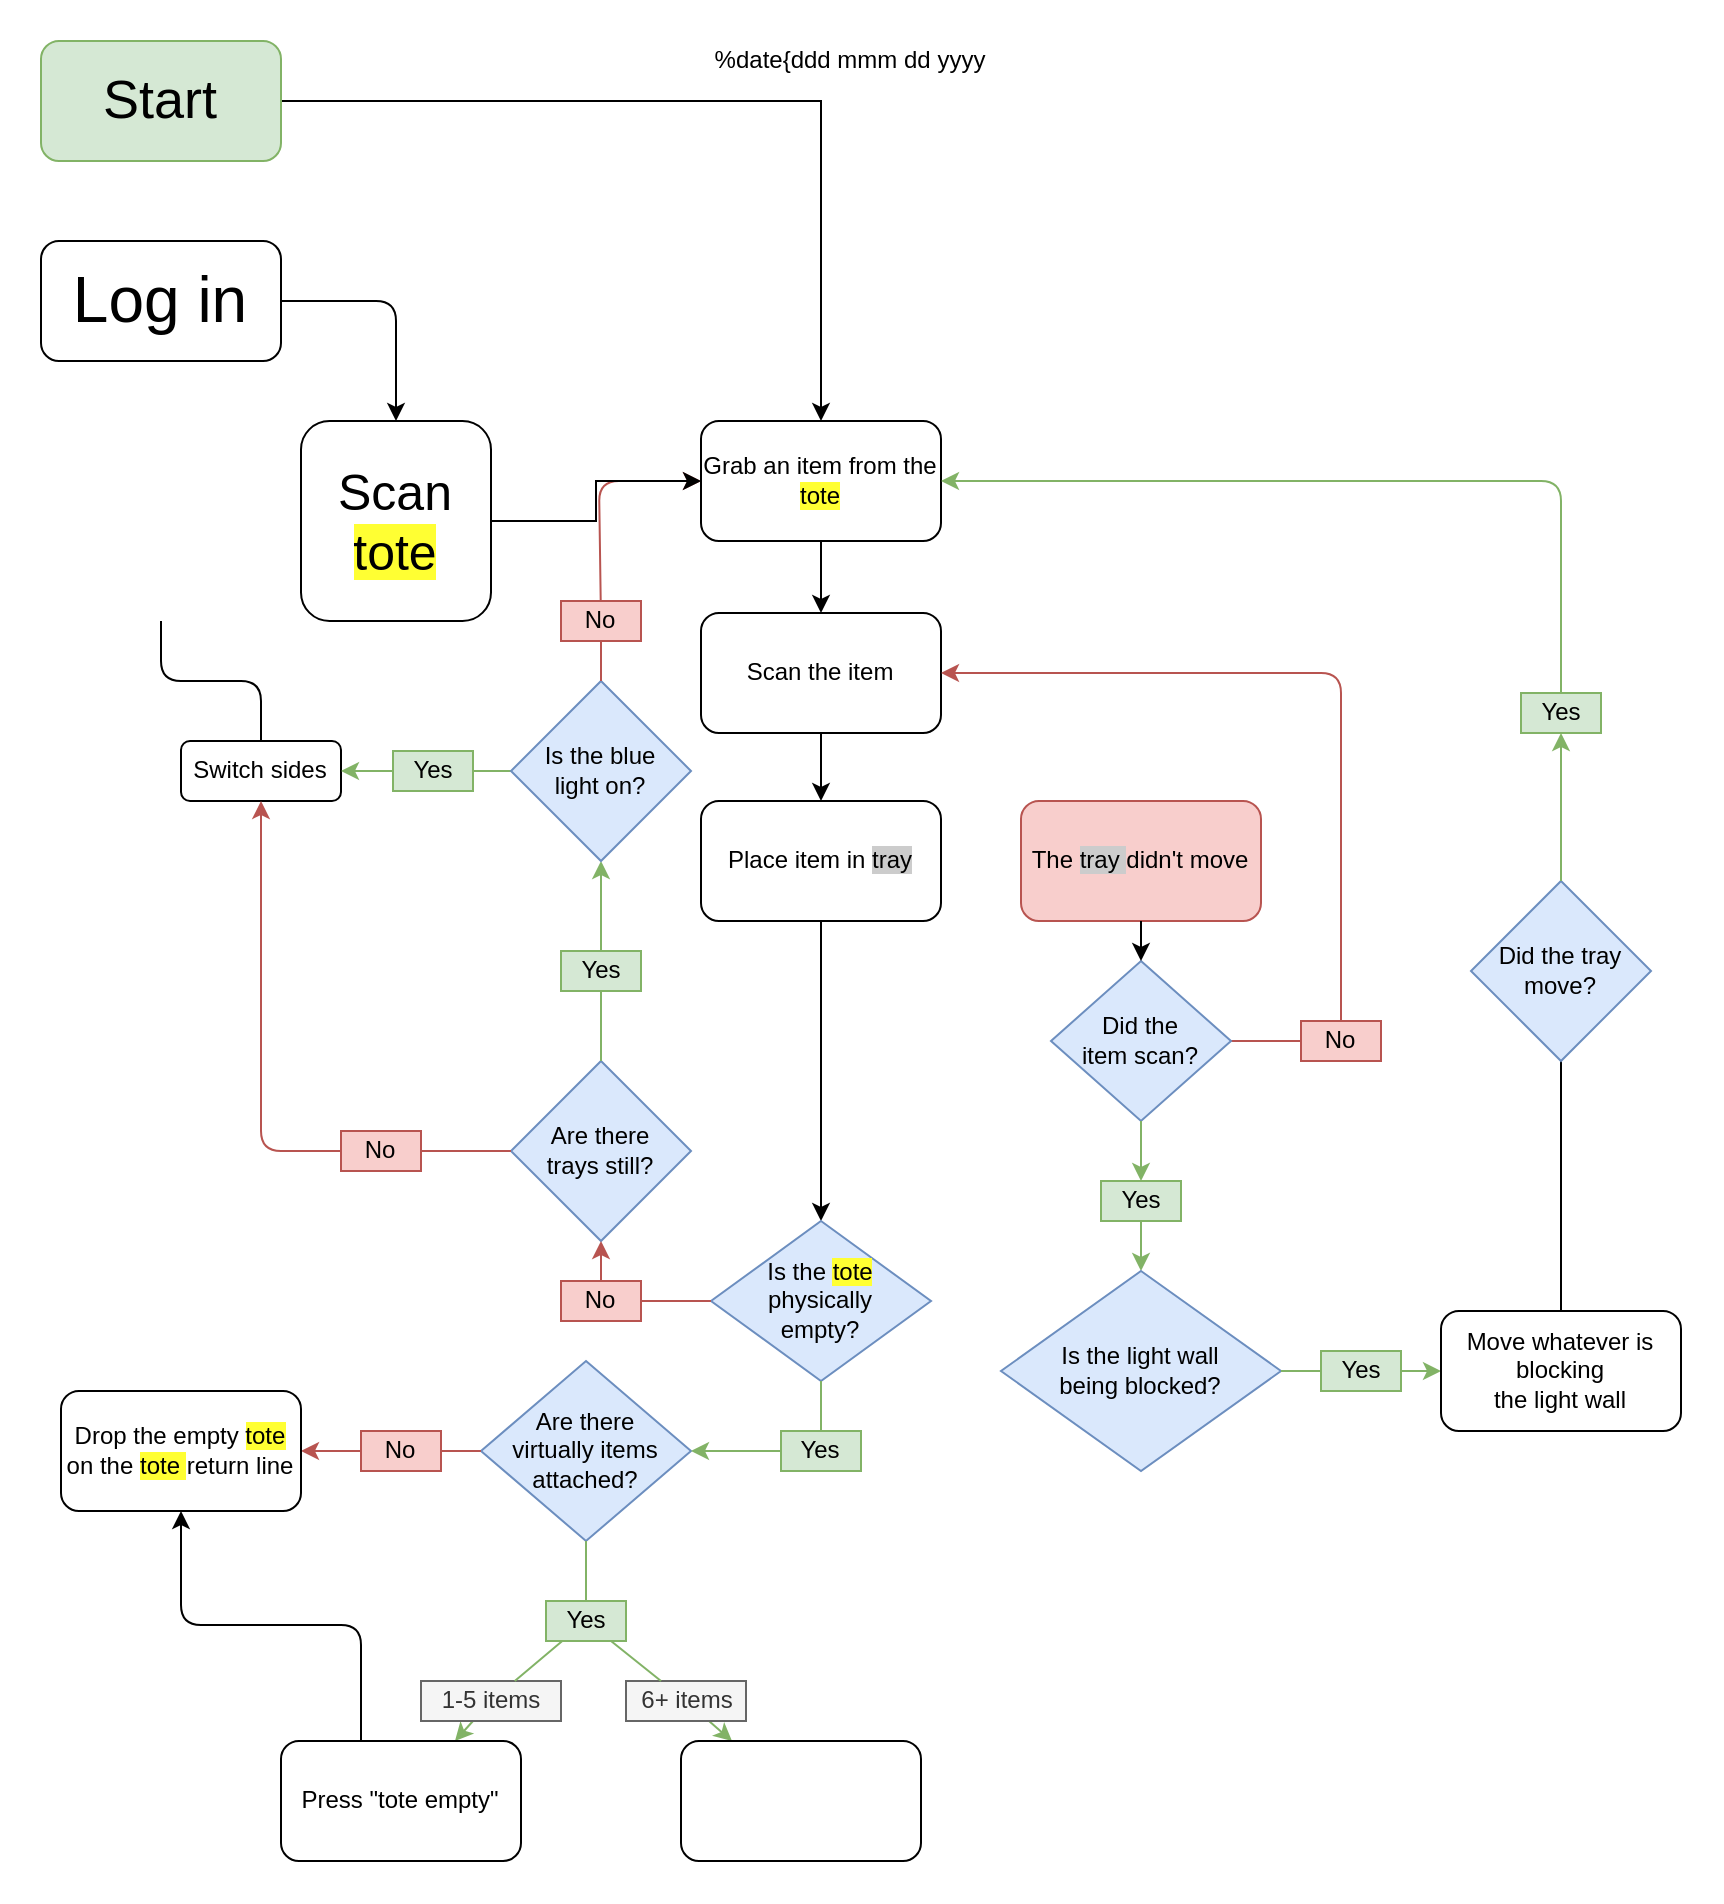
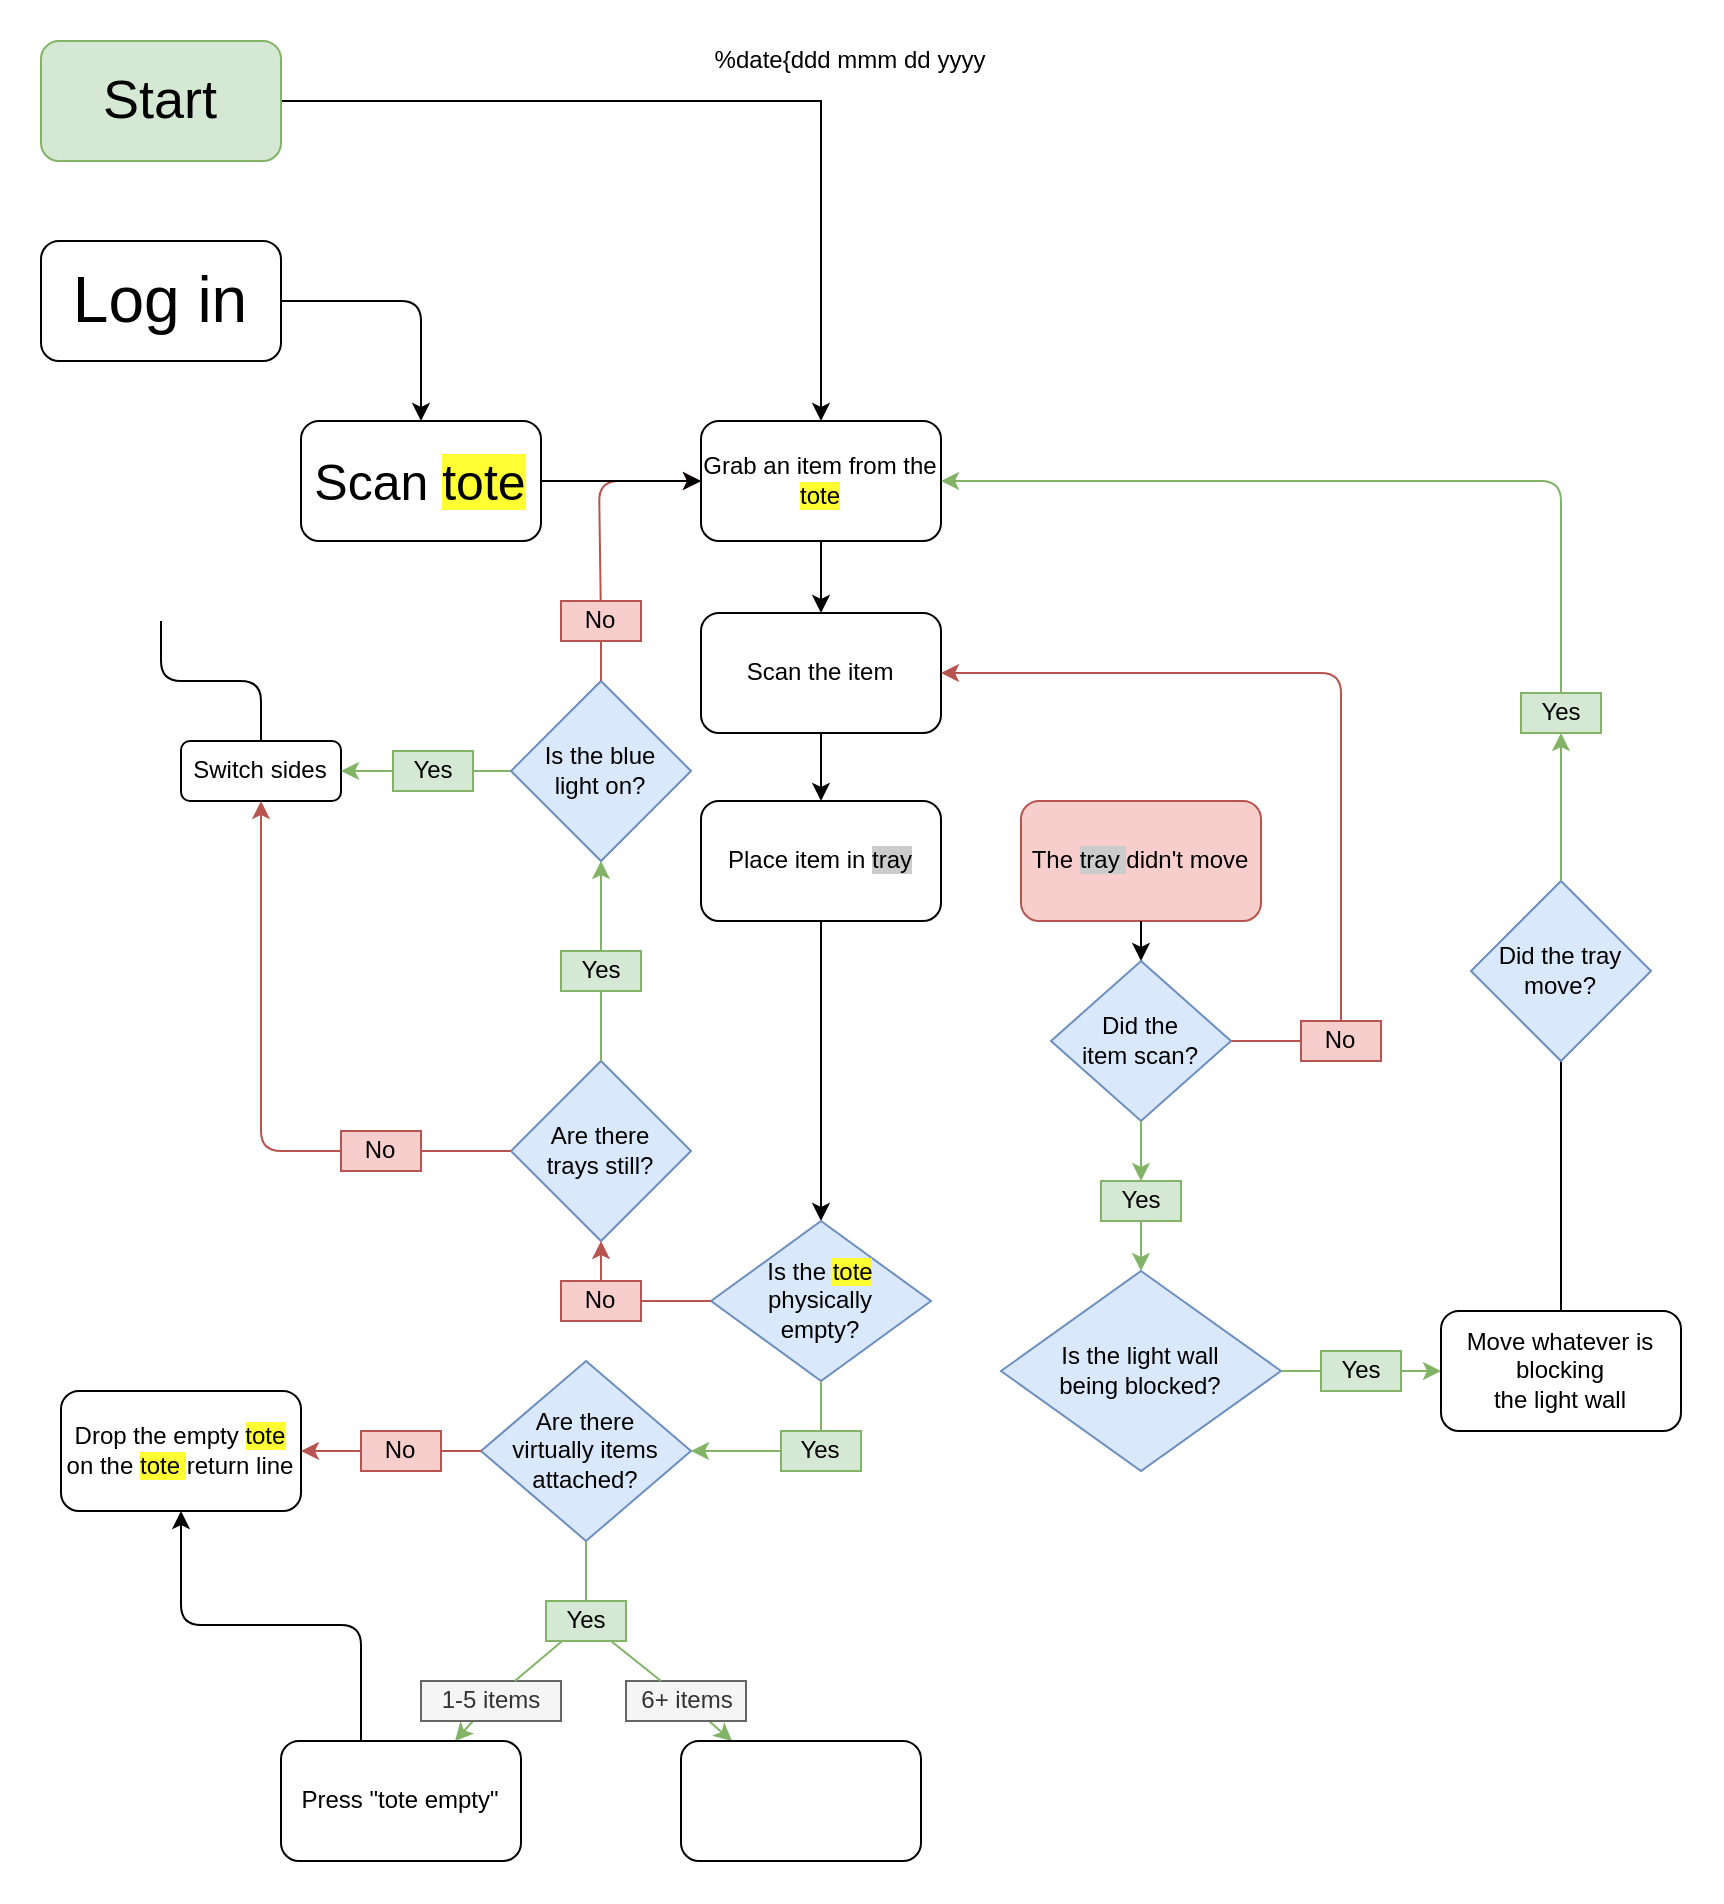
(396, 521) -> (421, 481)
